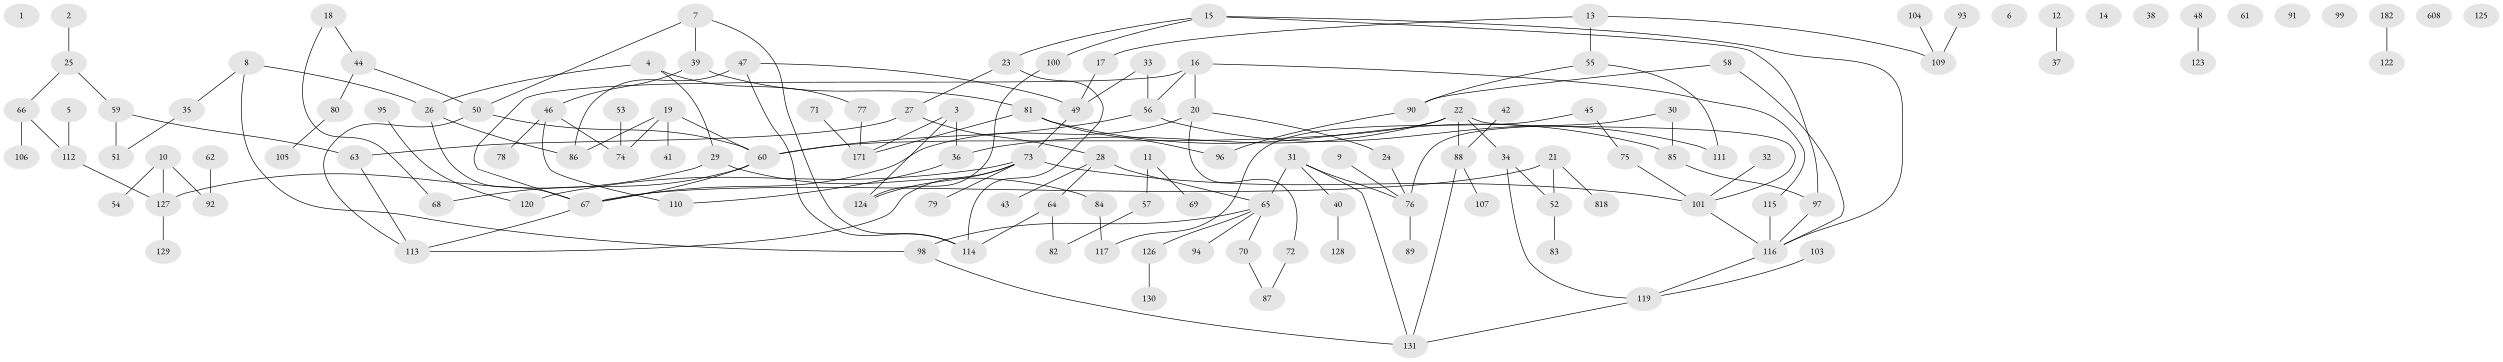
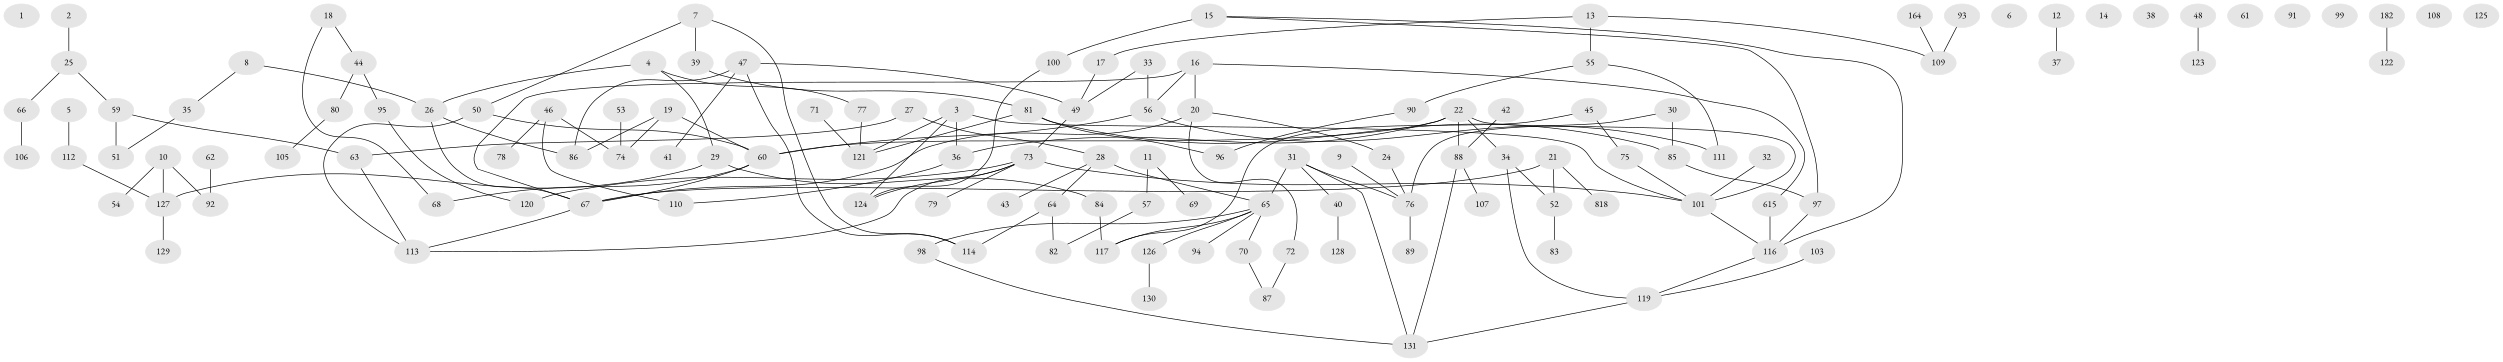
(1915, 16) -> (1915, 16)
(2434, 16) -> (2434, 16)
(1006, 63) -> none
(1727, 63) -> none
(419, 85) -> (369, 83)
(598, 92) -> none
none -> (1263, 127)
(668, 128) -> (705, 110)
(45, 134) -> none
(859, 157) -> (859, 157)
(1770, 205) -> (1770, 205)
none -> (1183, 228)
(526, 233) -> none
